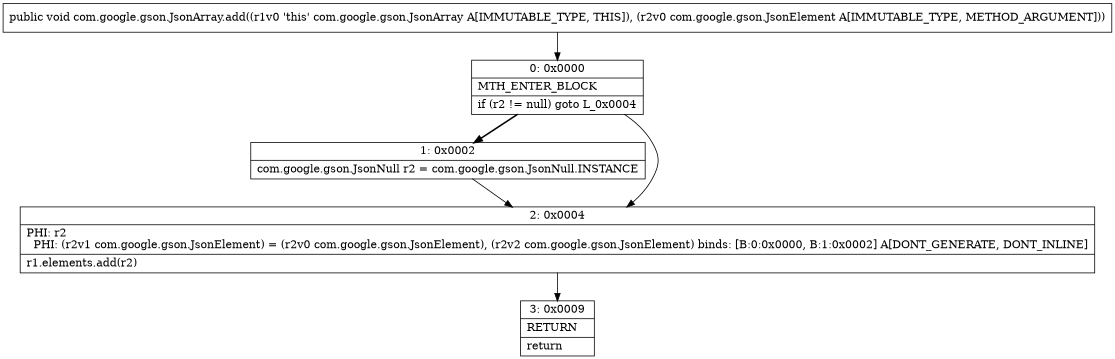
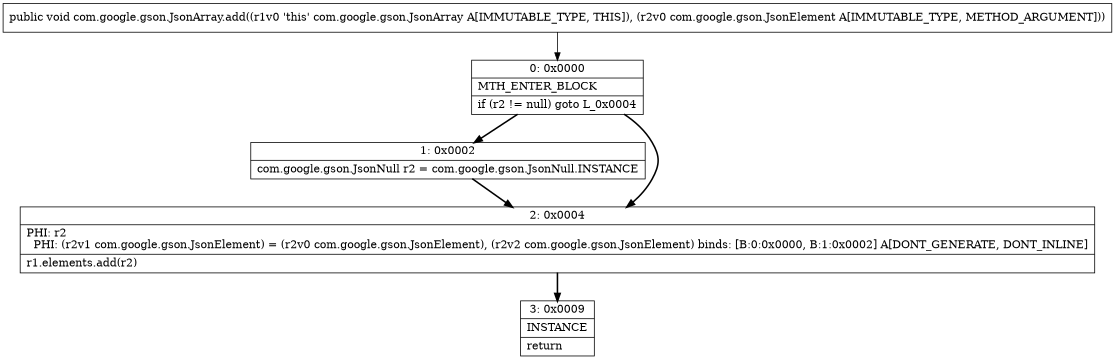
(658, 156) -> (658, 156)
(489, 191) -> (489, 191)
(557, 283) -> (557, 283)
(552, 328) -> (557, 328)
